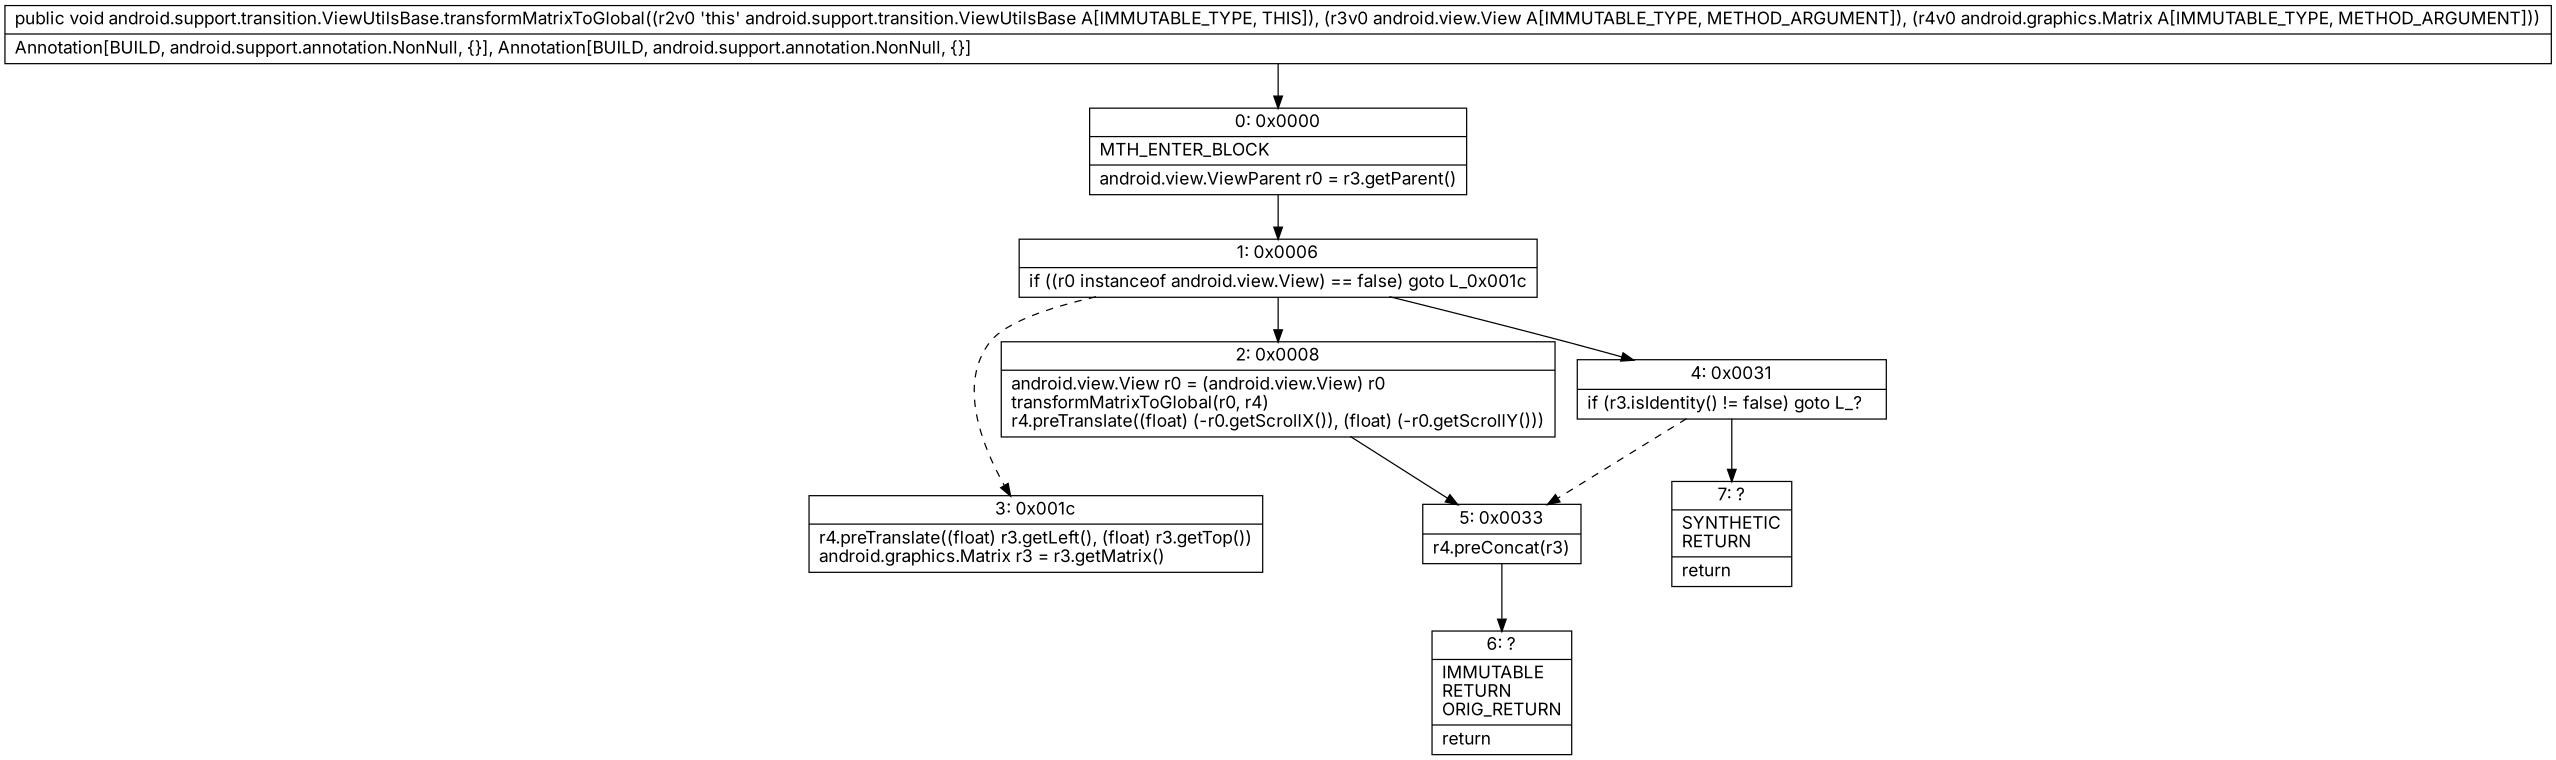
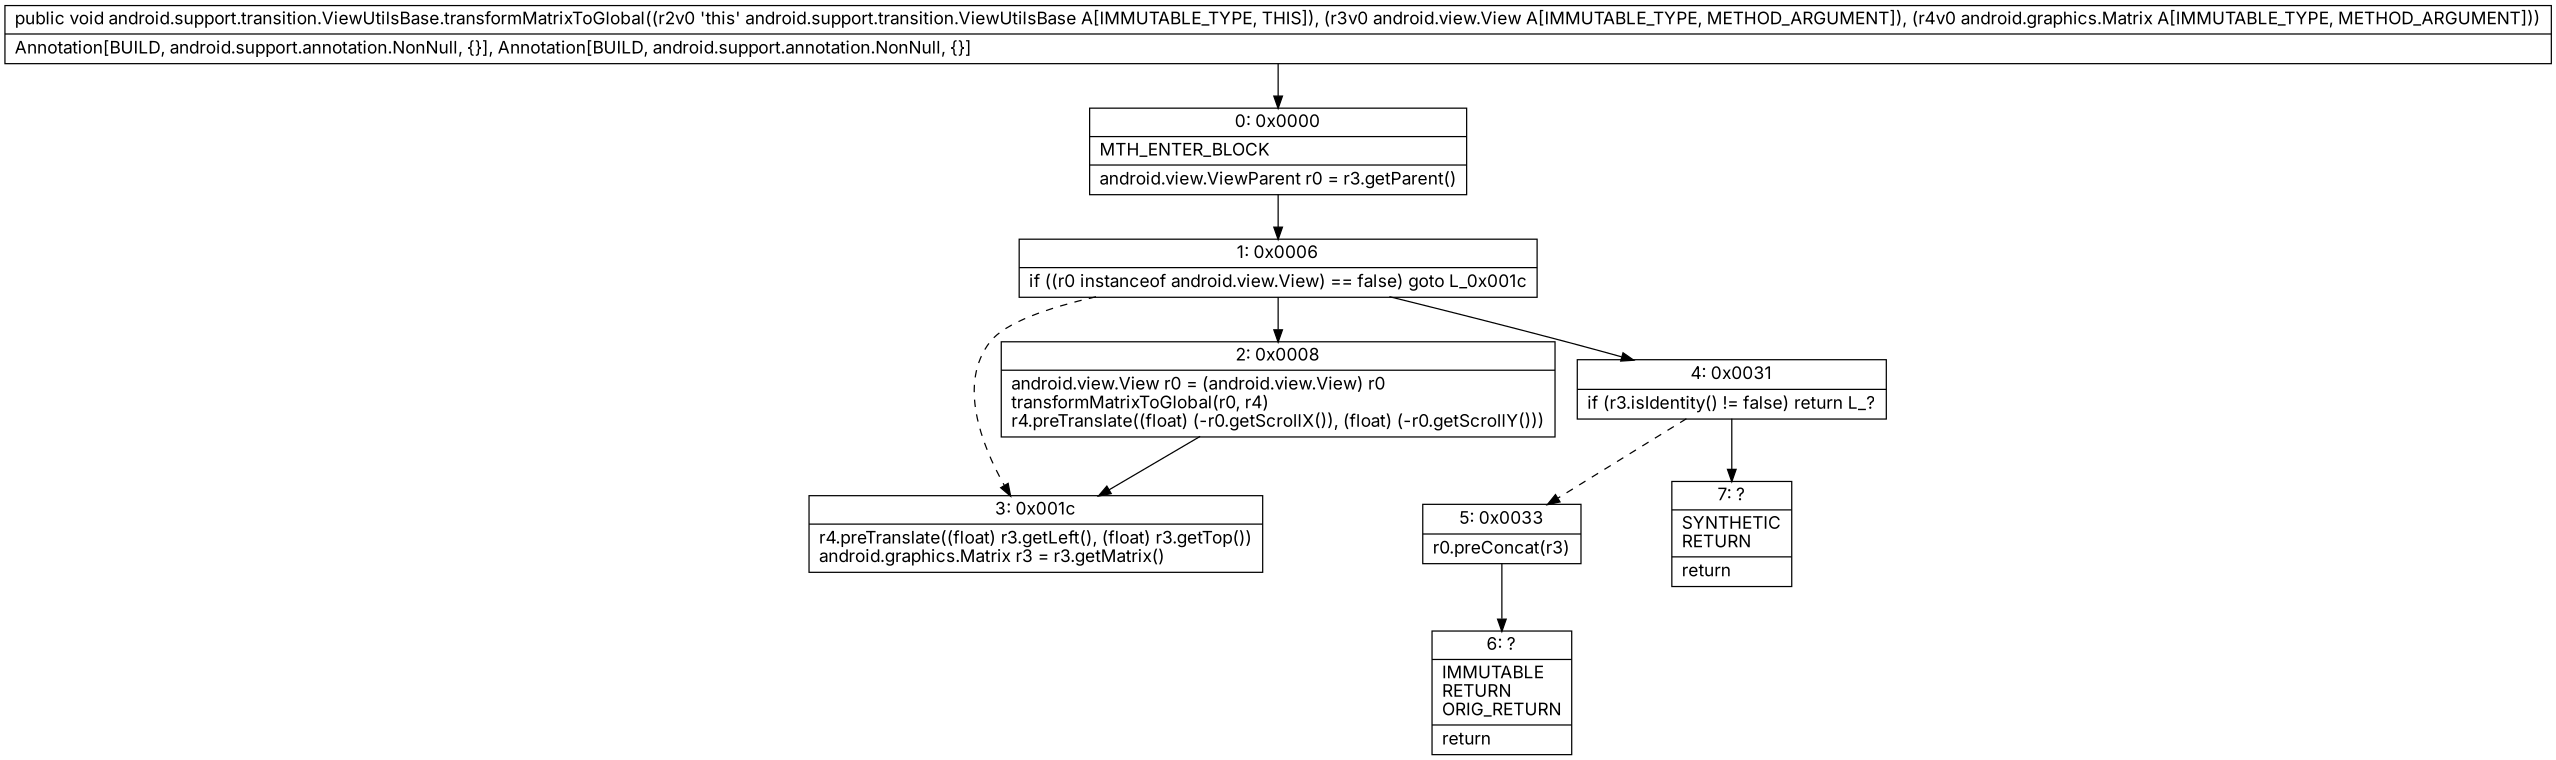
(1725, 404) -> (1732, 404)
(1399, 467) -> (1155, 463)
(1502, 548) -> (1502, 548)
